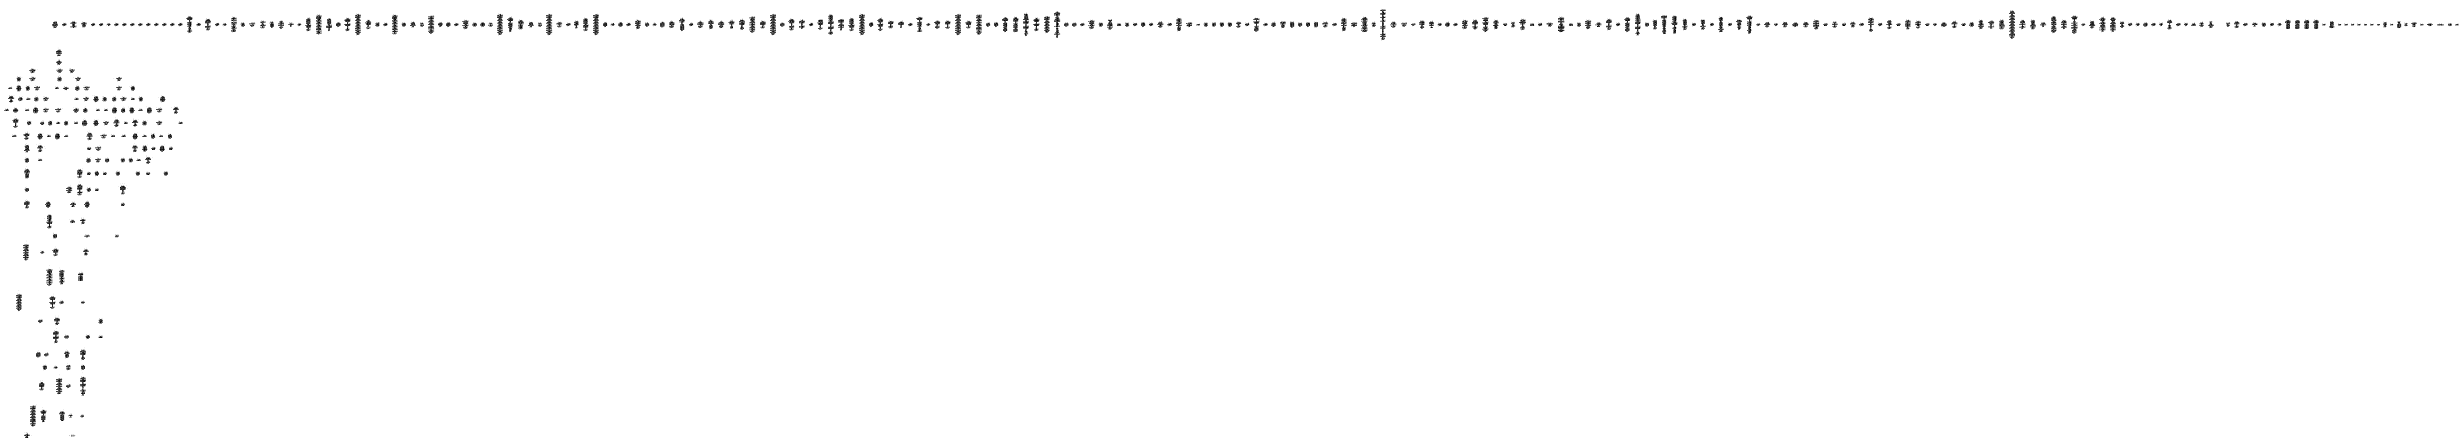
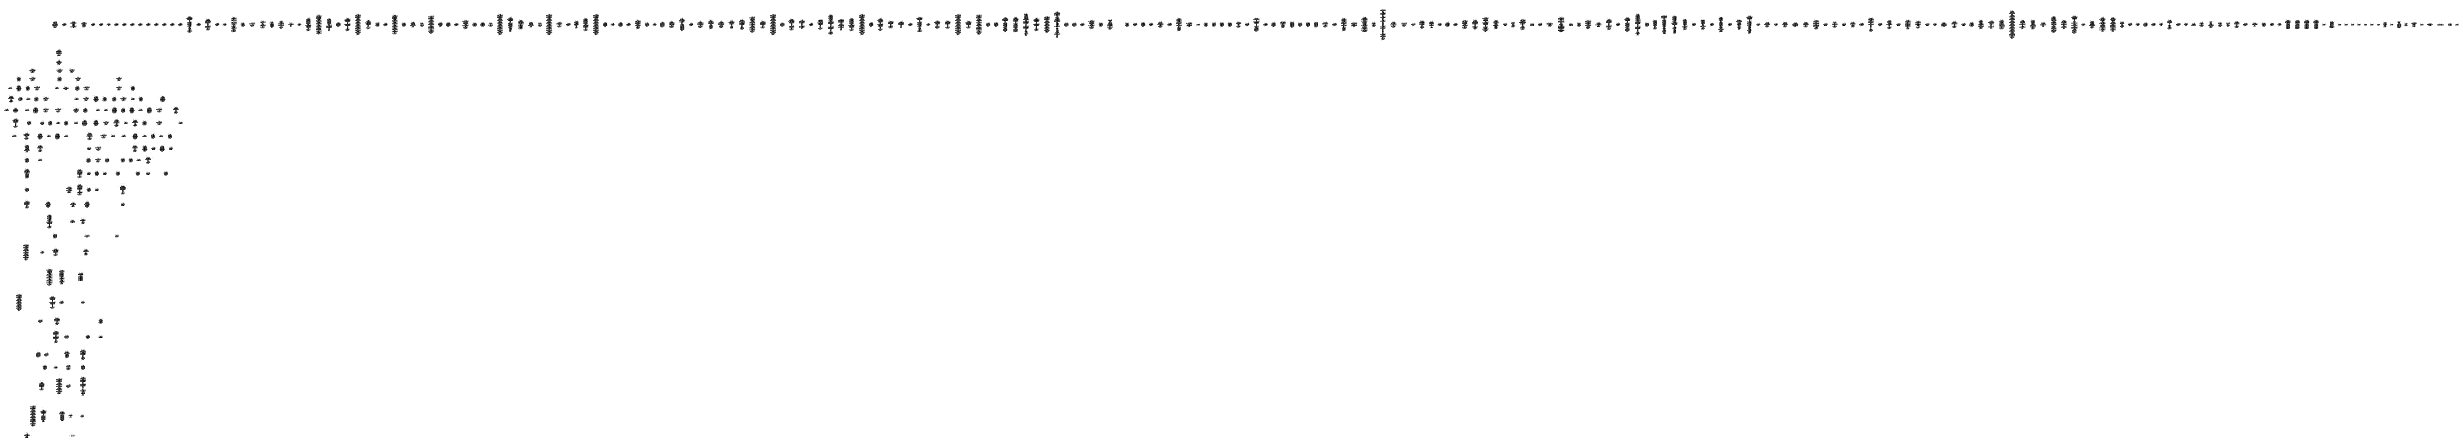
(1119, 25) -> none
none -> (2220, 25)
